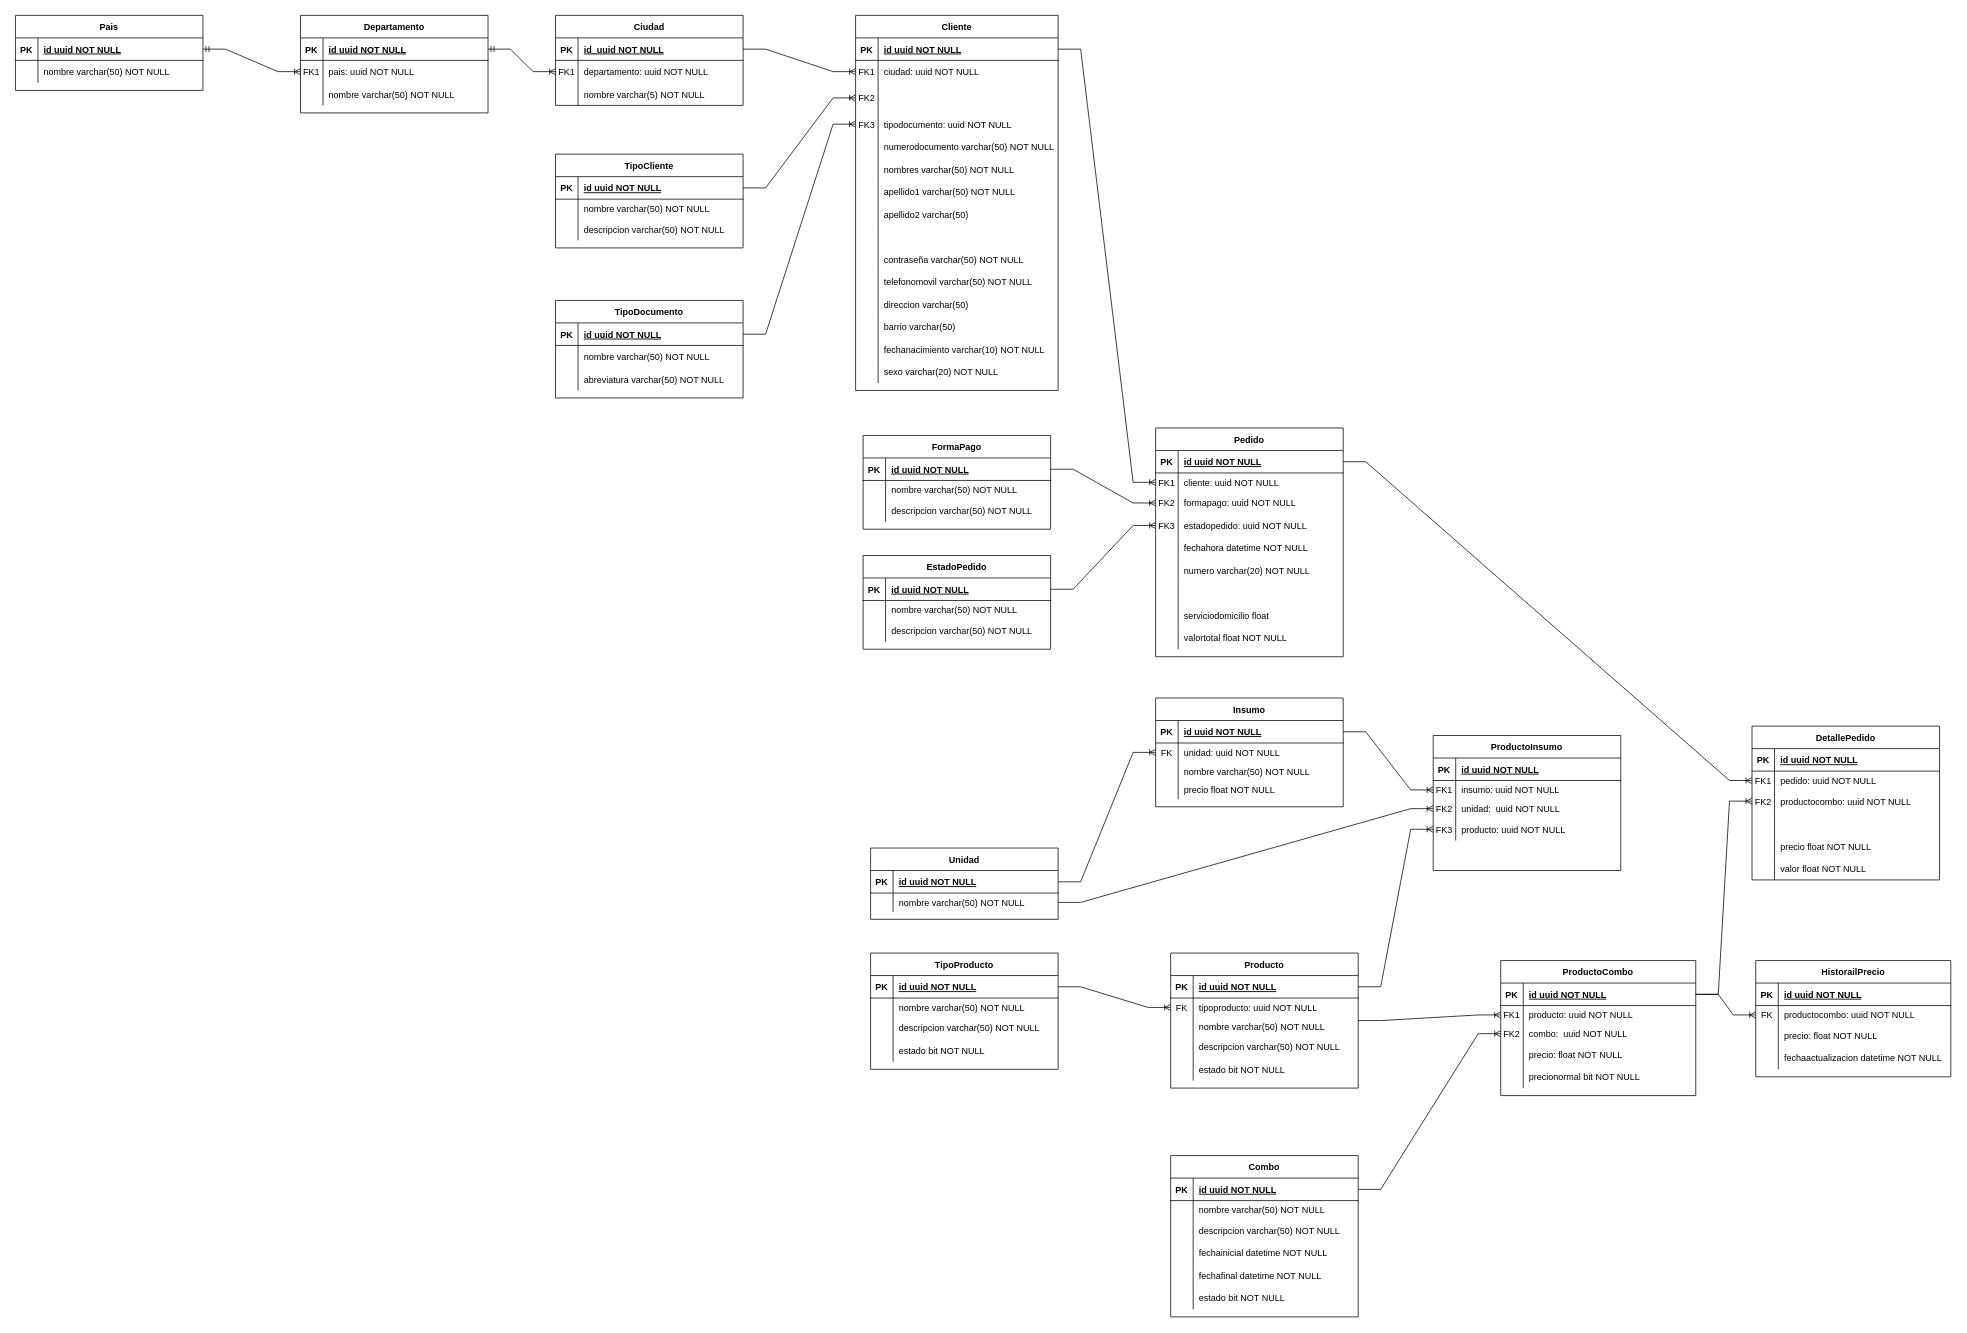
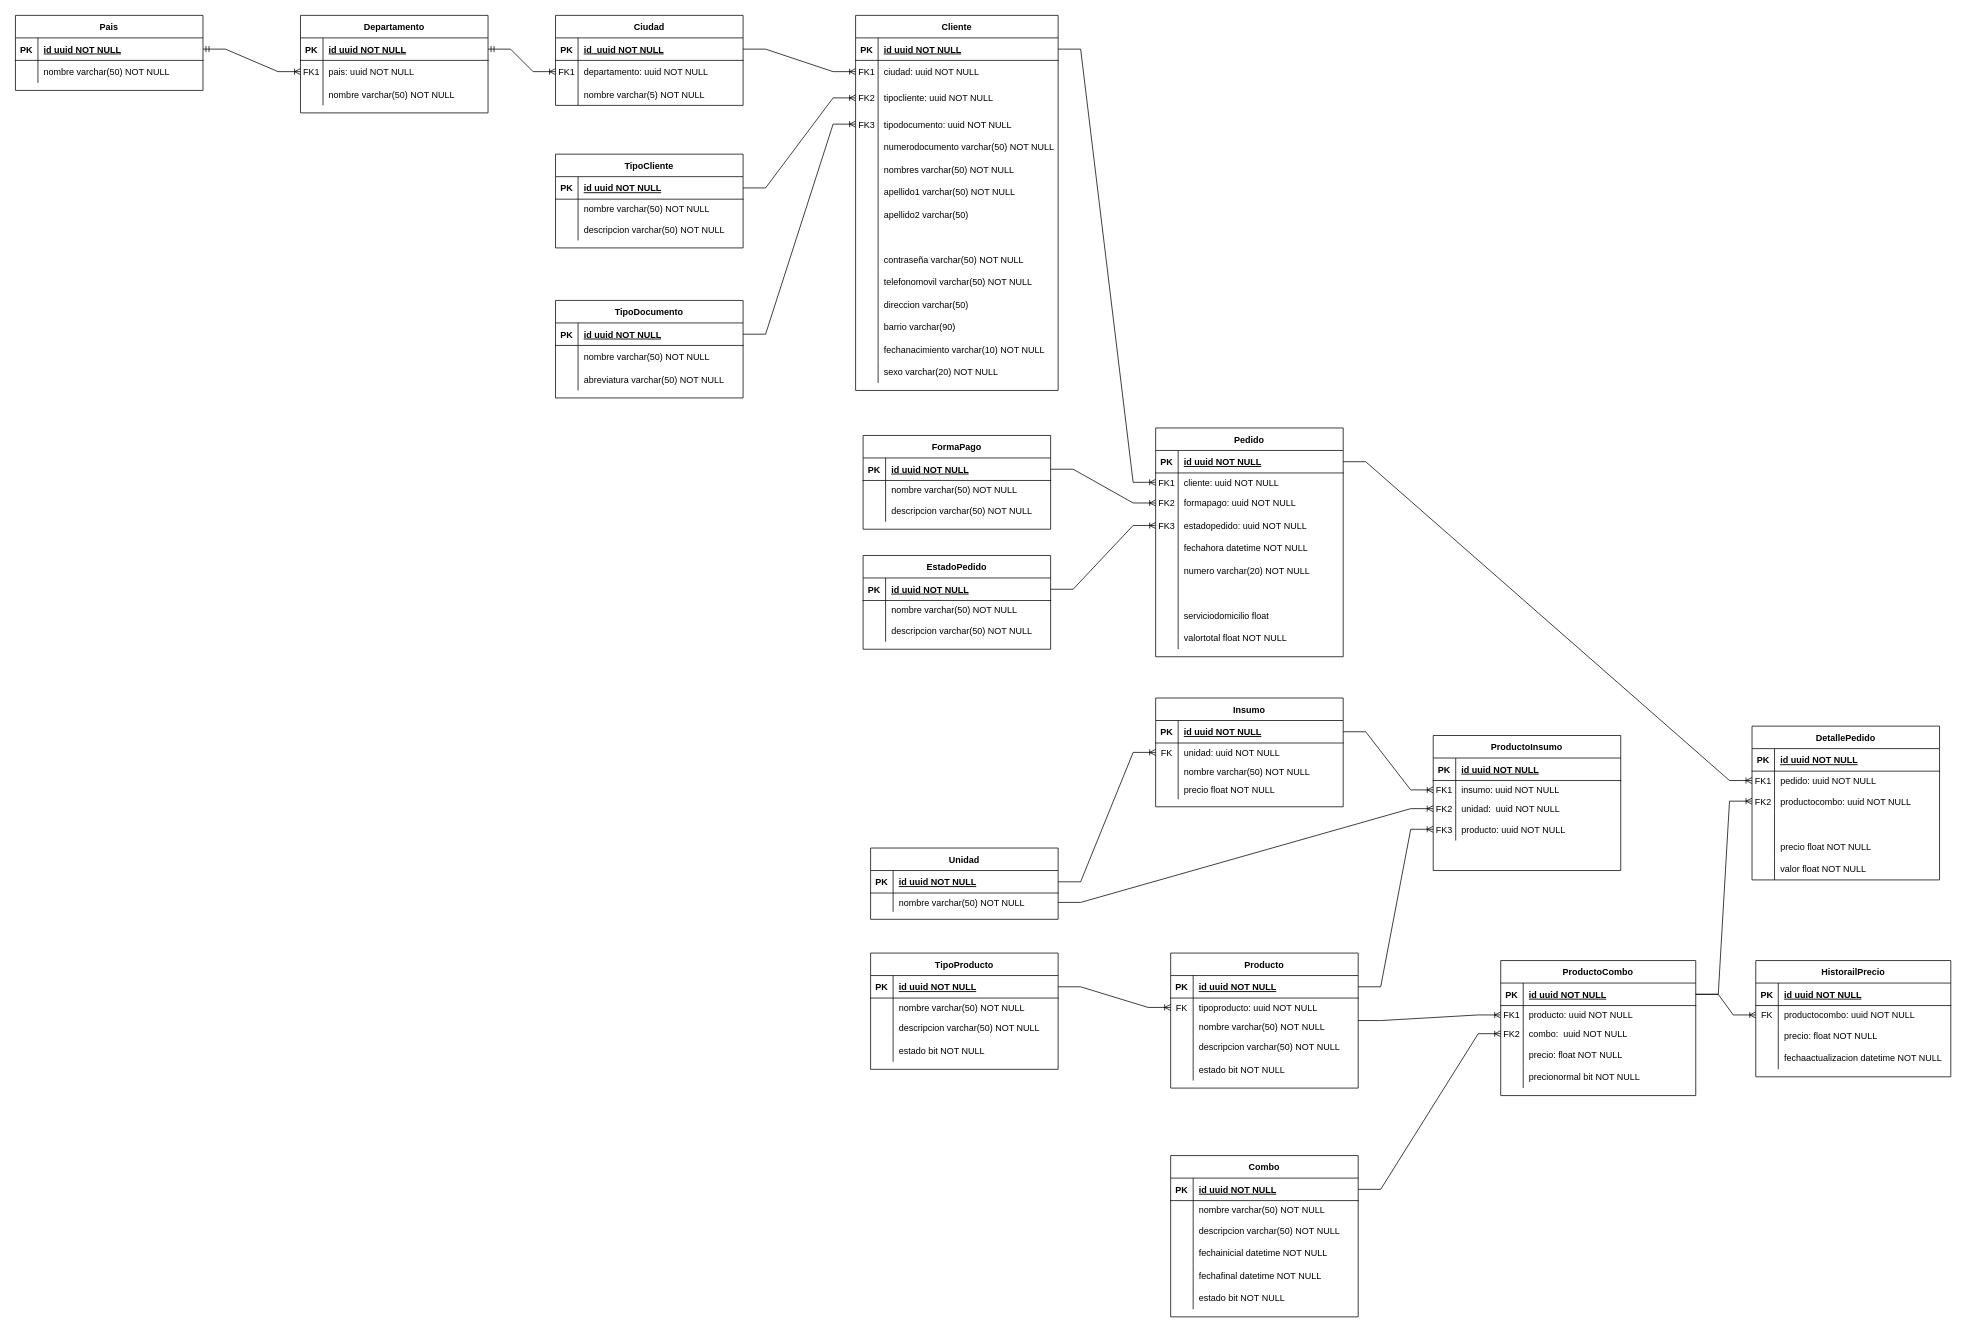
none -> (968, 98)
(927, 327) -> (927, 327)
